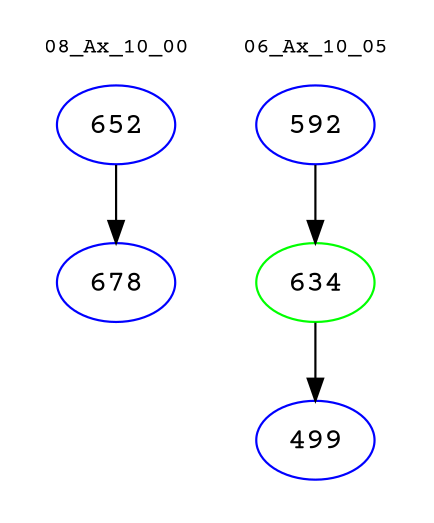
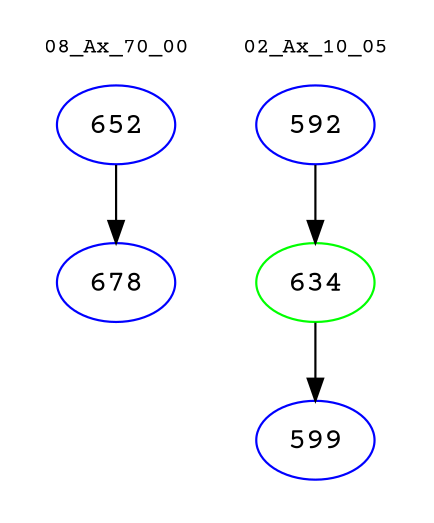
(117, 47) -> (117, 47)
(316, 47) -> (316, 47)
(315, 440) -> (315, 440)
